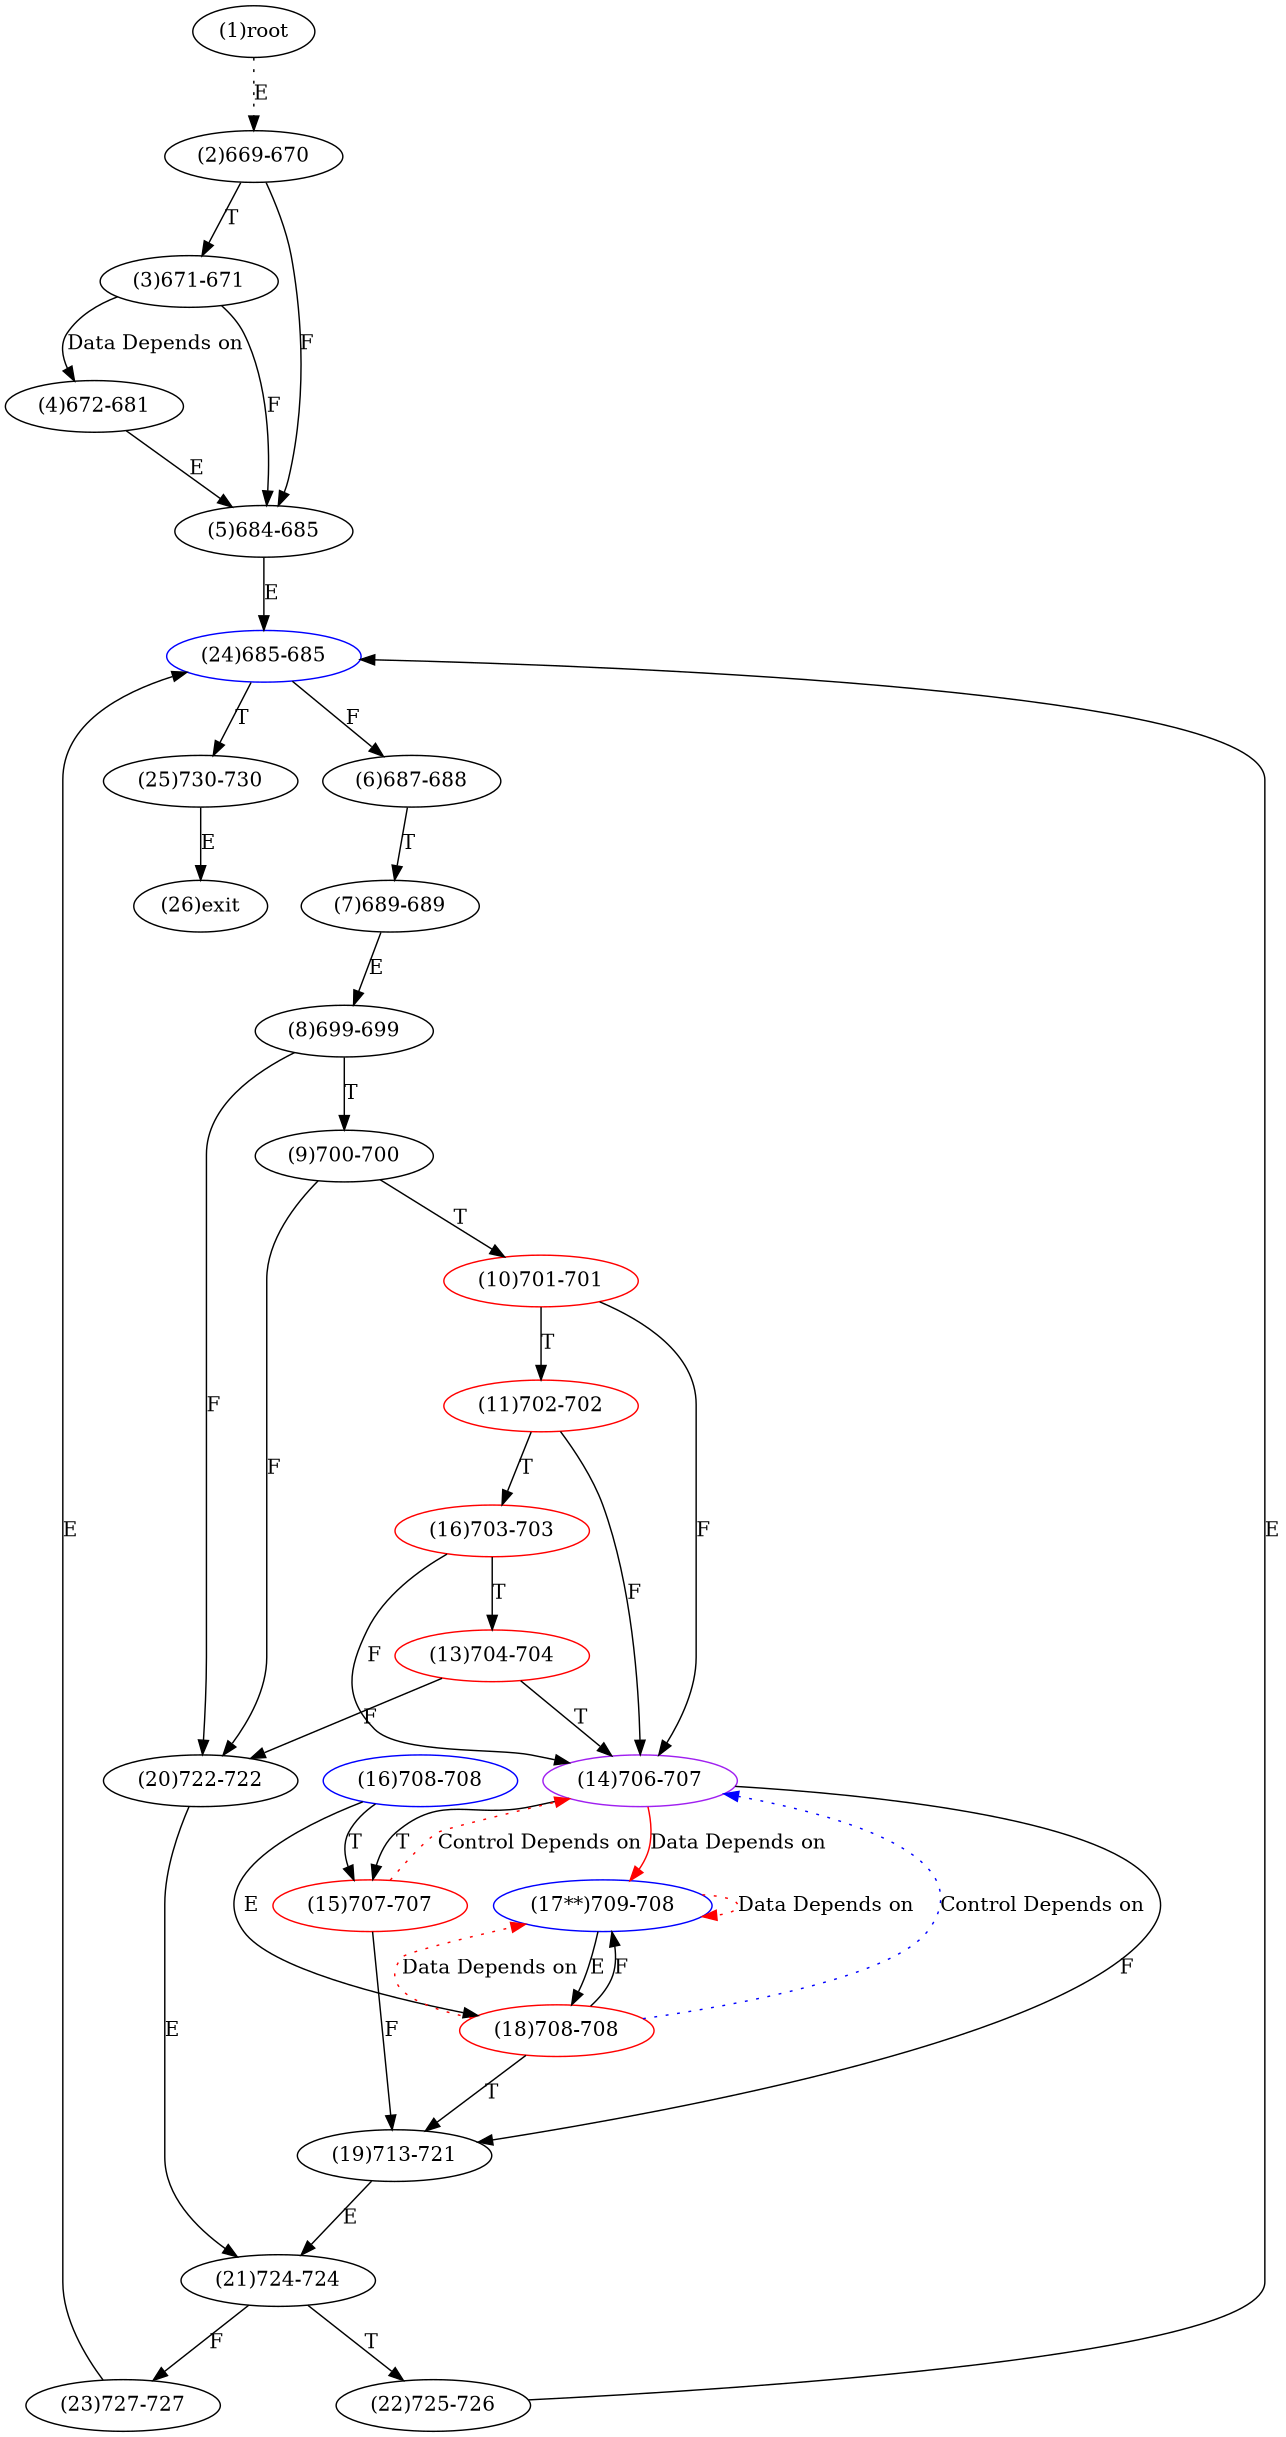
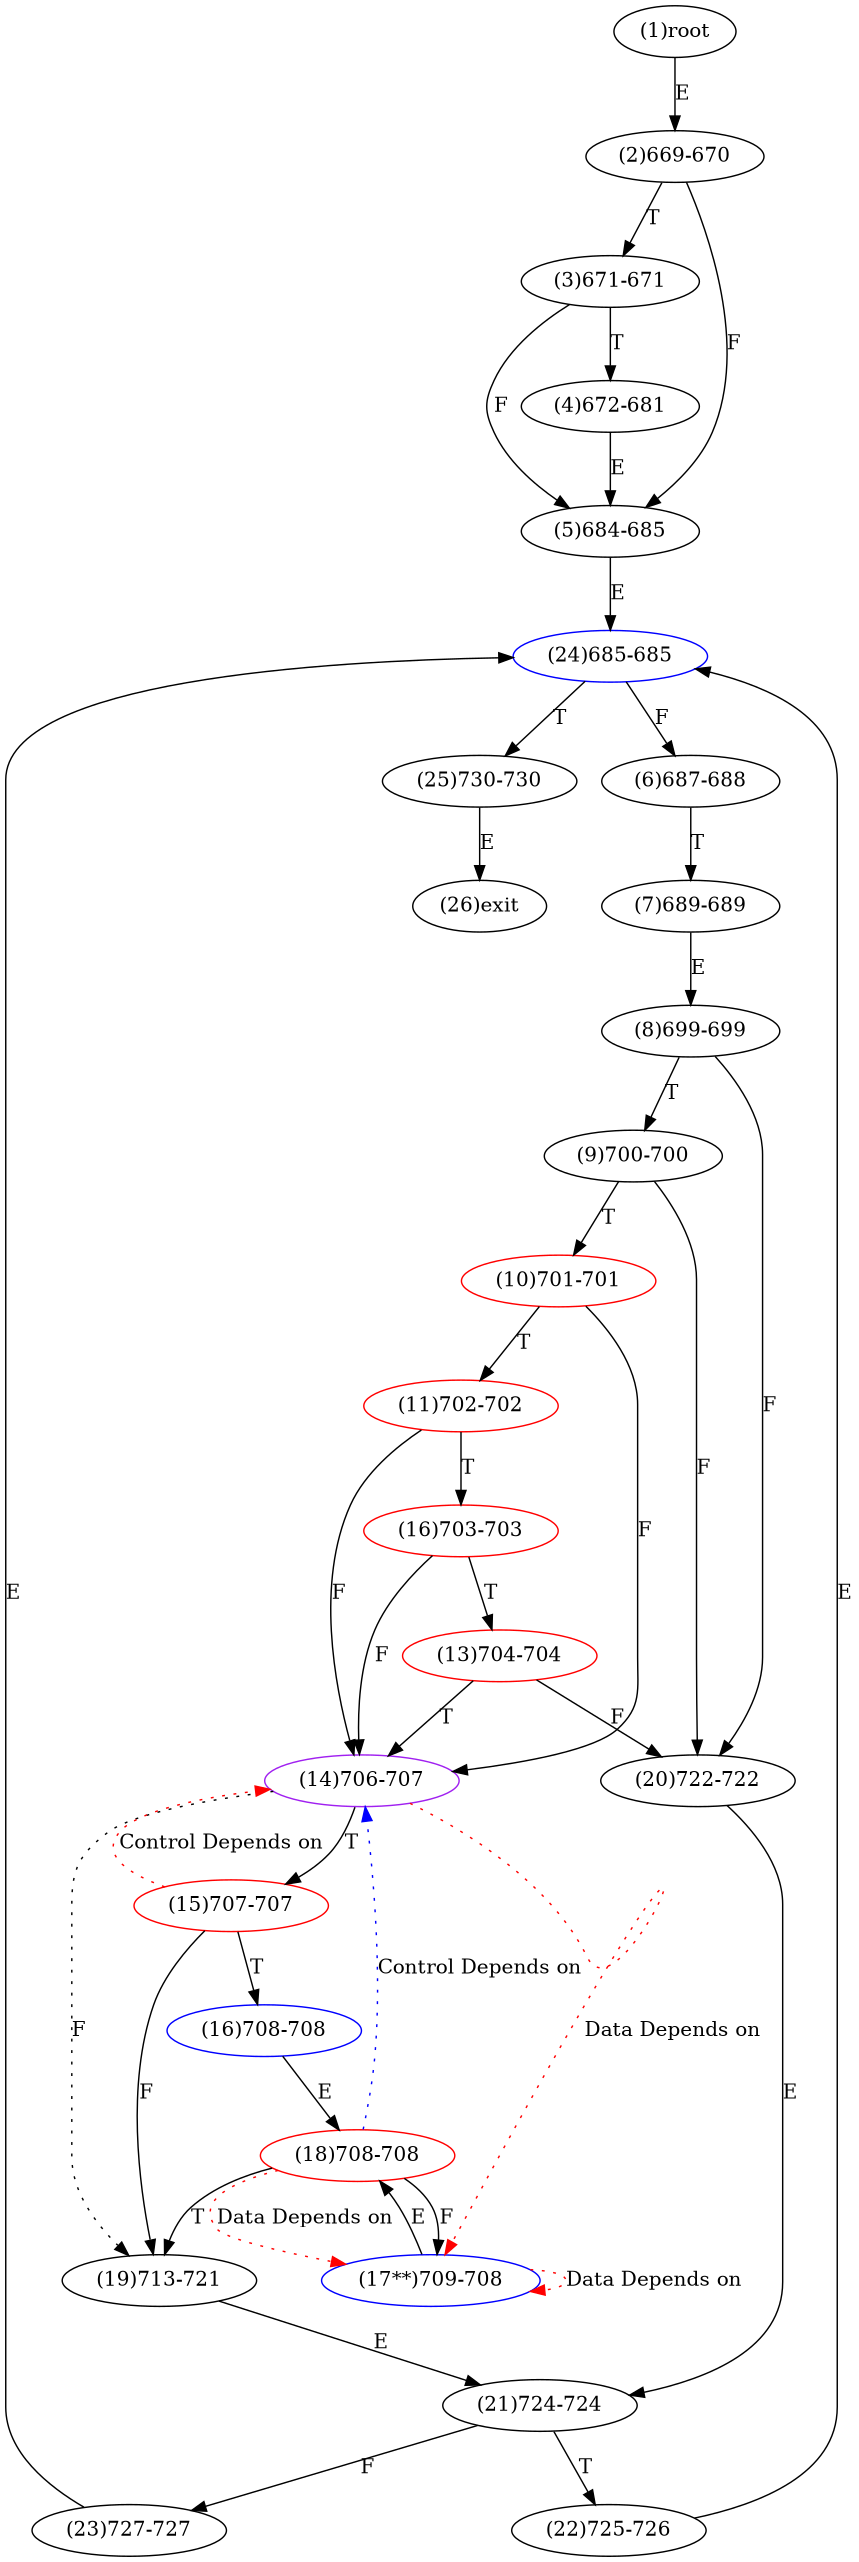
(254, 87) -> (675, 87)
(155, 344) -> (618, 344)
(350, 1831) -> (246, 1961)
(651, 1839) -> (645, 1910)
(1065, 1992) -> (72, 1954)
